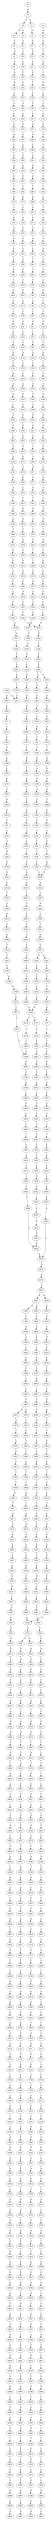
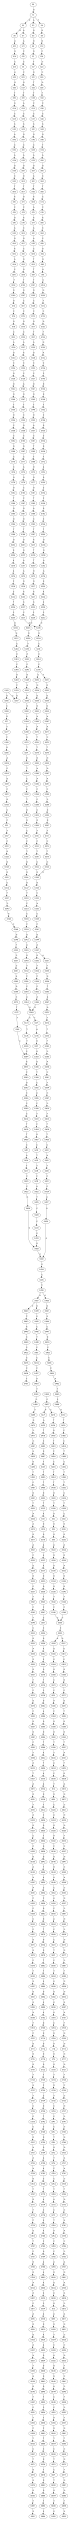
none -> (37, 20)
(26, 1388) -> none
